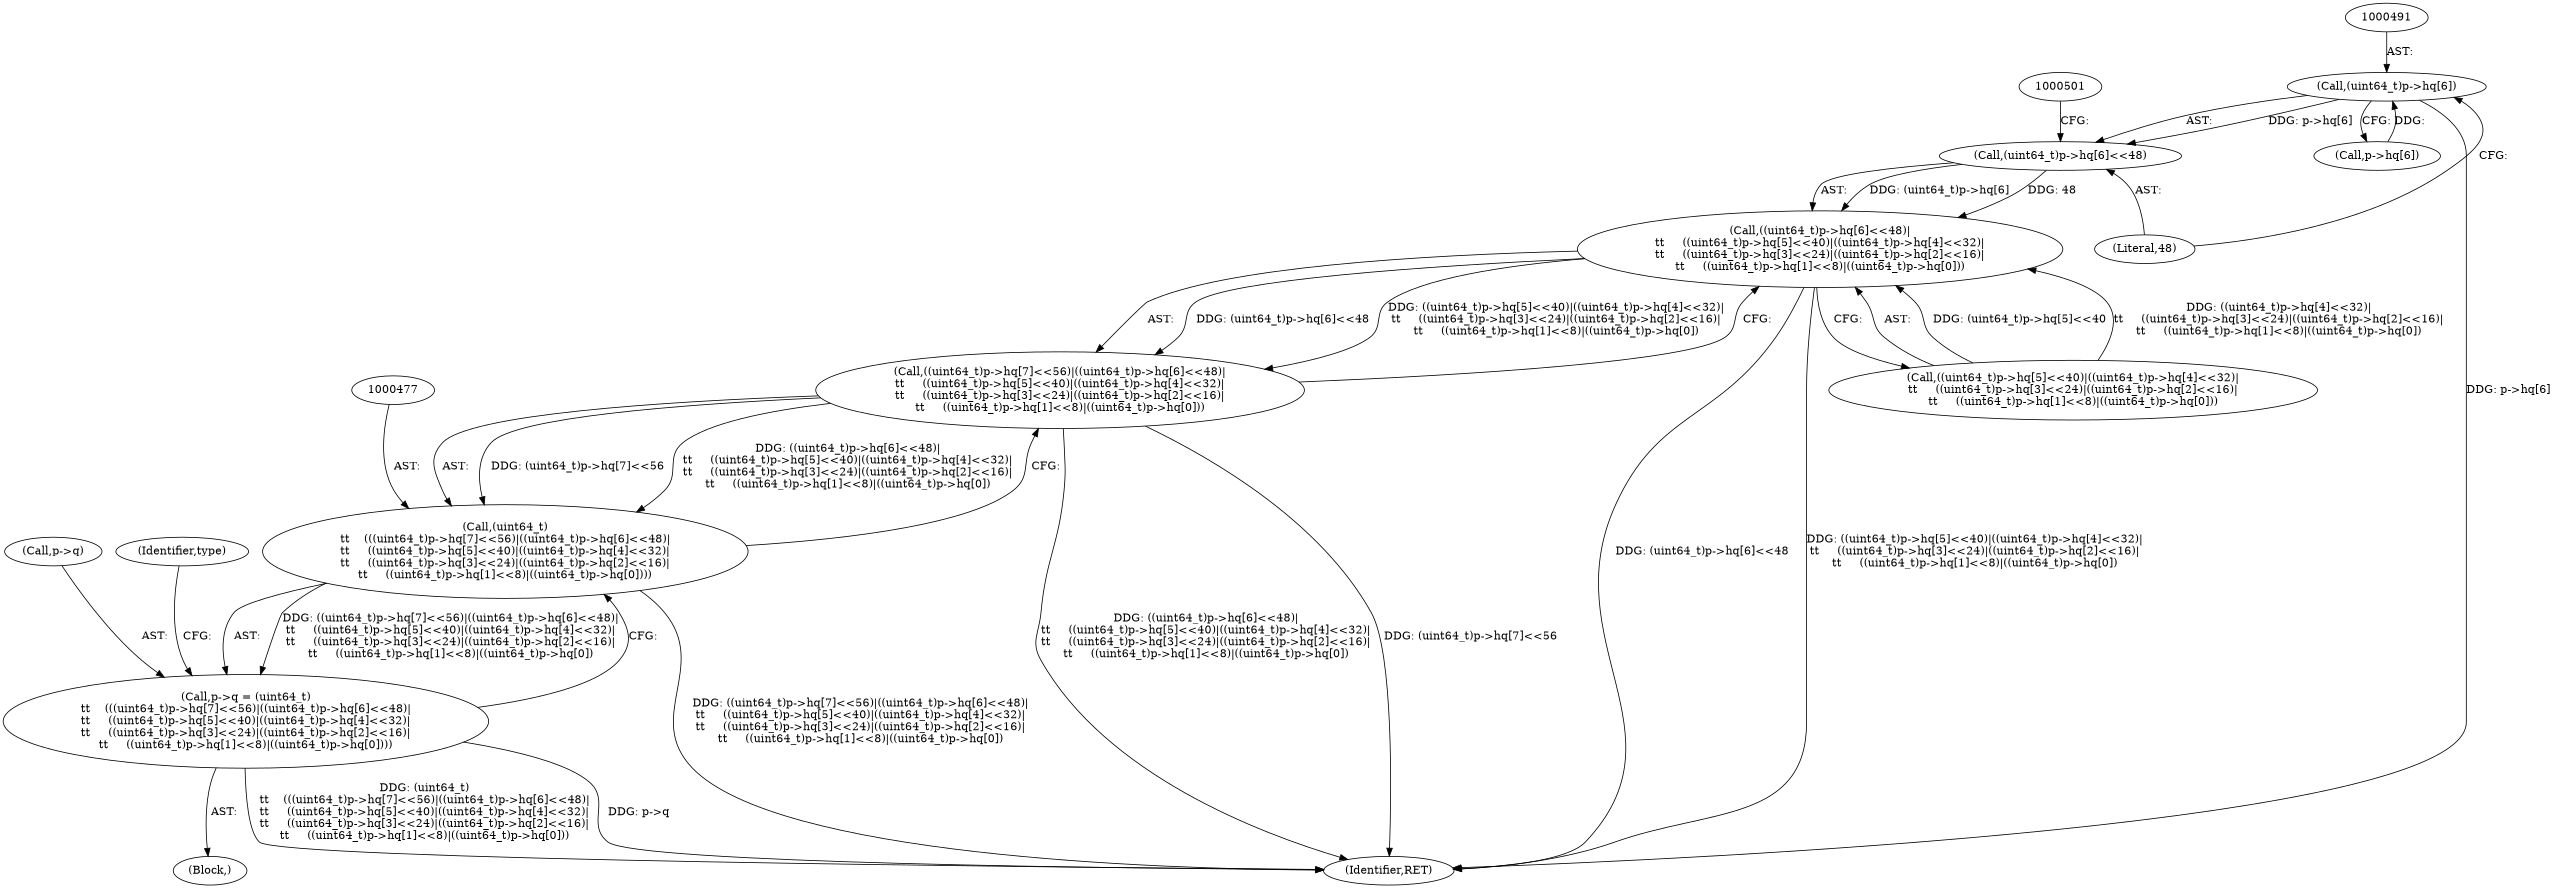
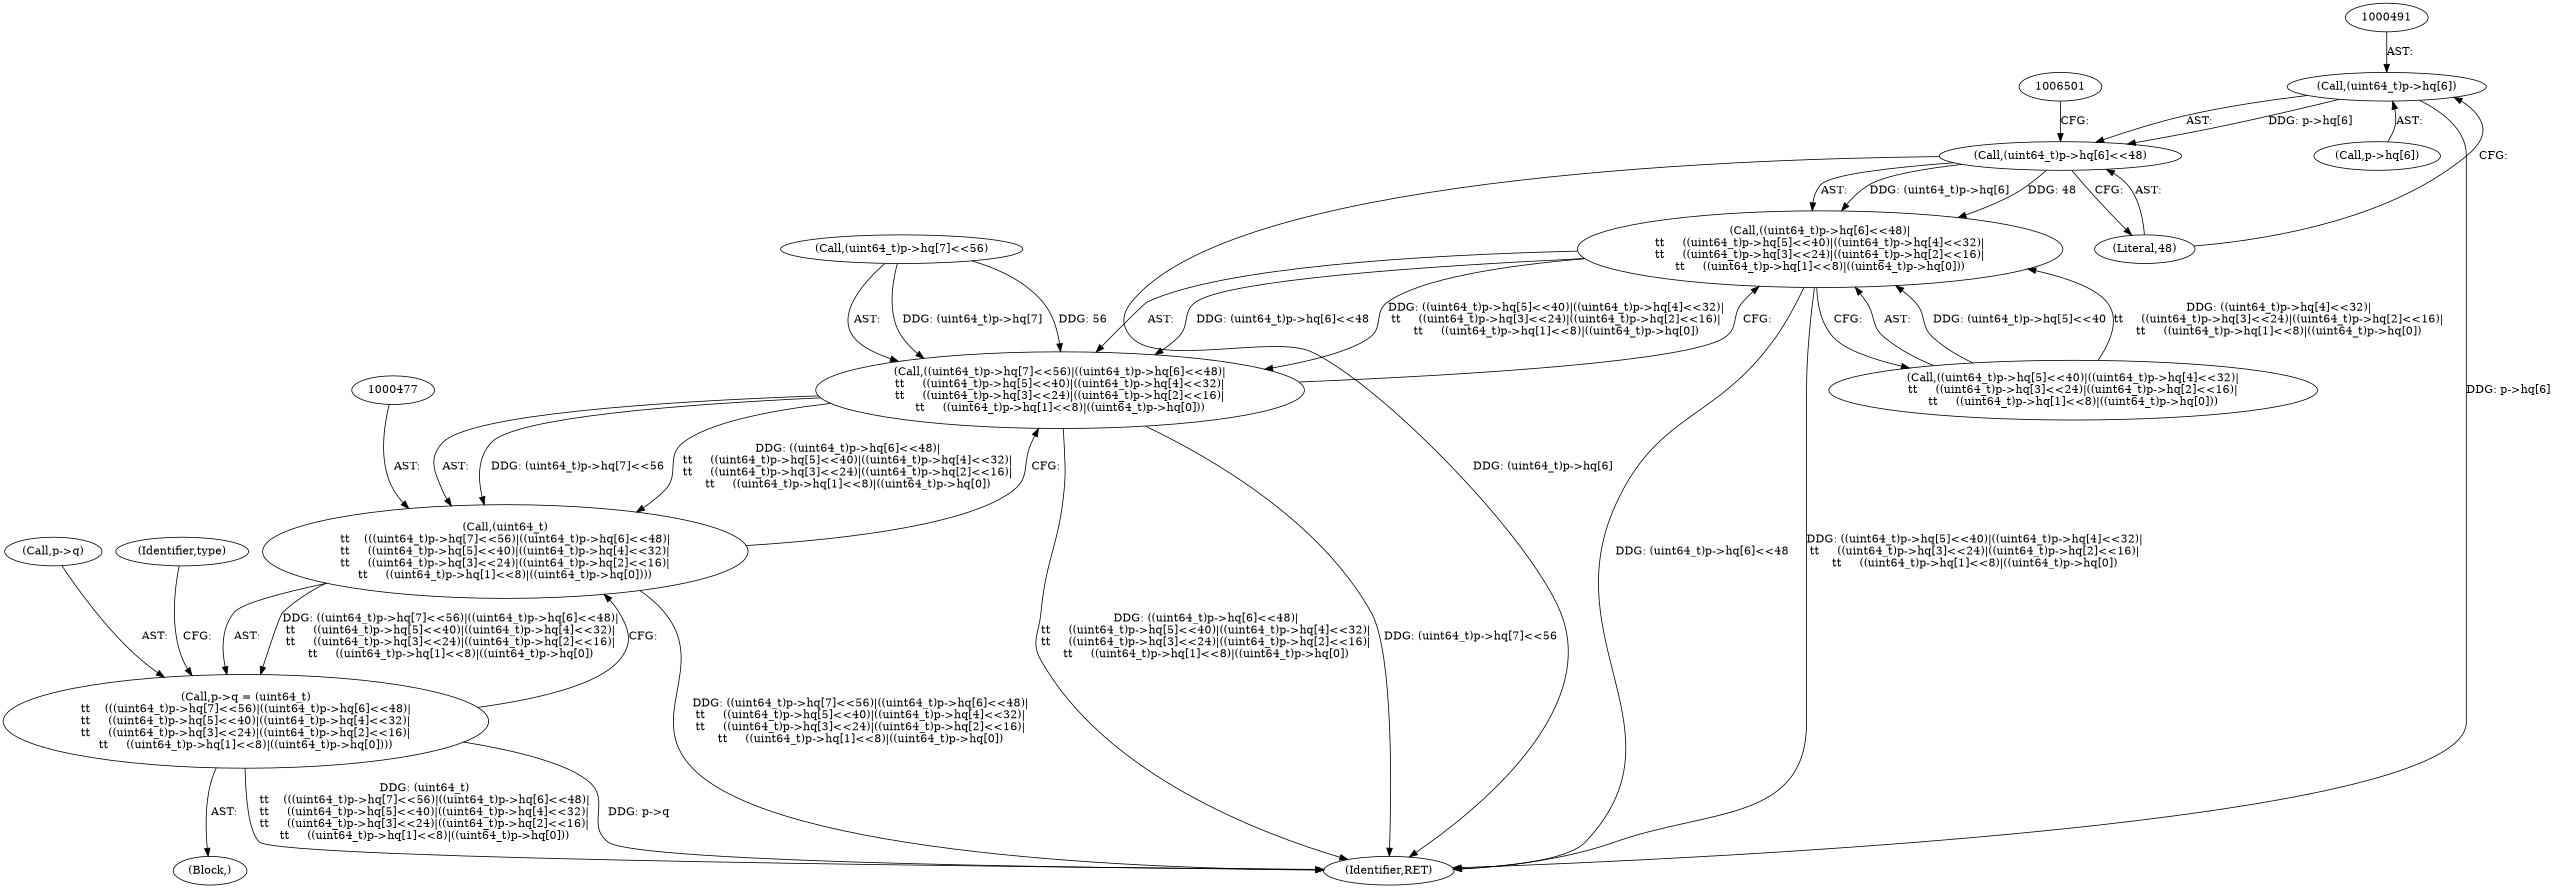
(2060, 87) -> (2060, 87)
(2362, 116) -> none
(2411, 121) -> (2411, 121)
none -> (2098, 201)
none -> (902, 249)
none -> (1144, 292)
